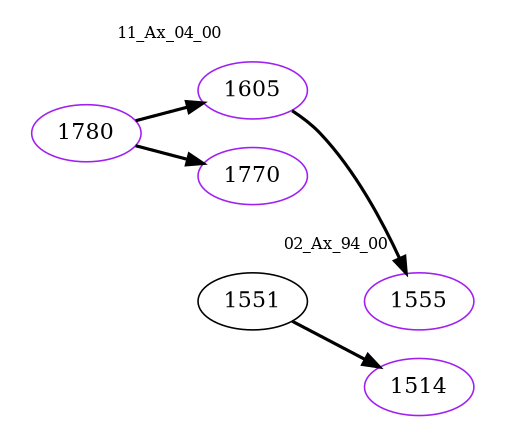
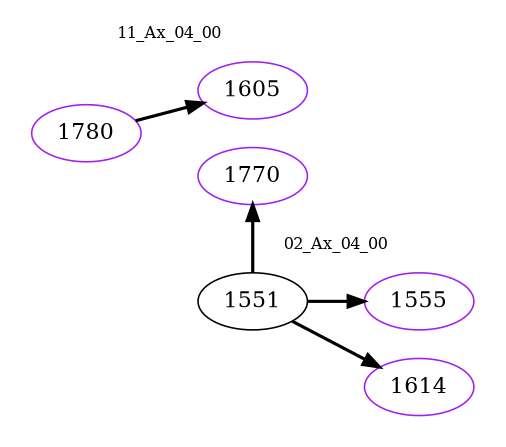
(162, 153) -> (253, 247)
(355, 178) -> (328, 301)
(336, 245) -> (336, 245)
(419, 387) -> (419, 387)
